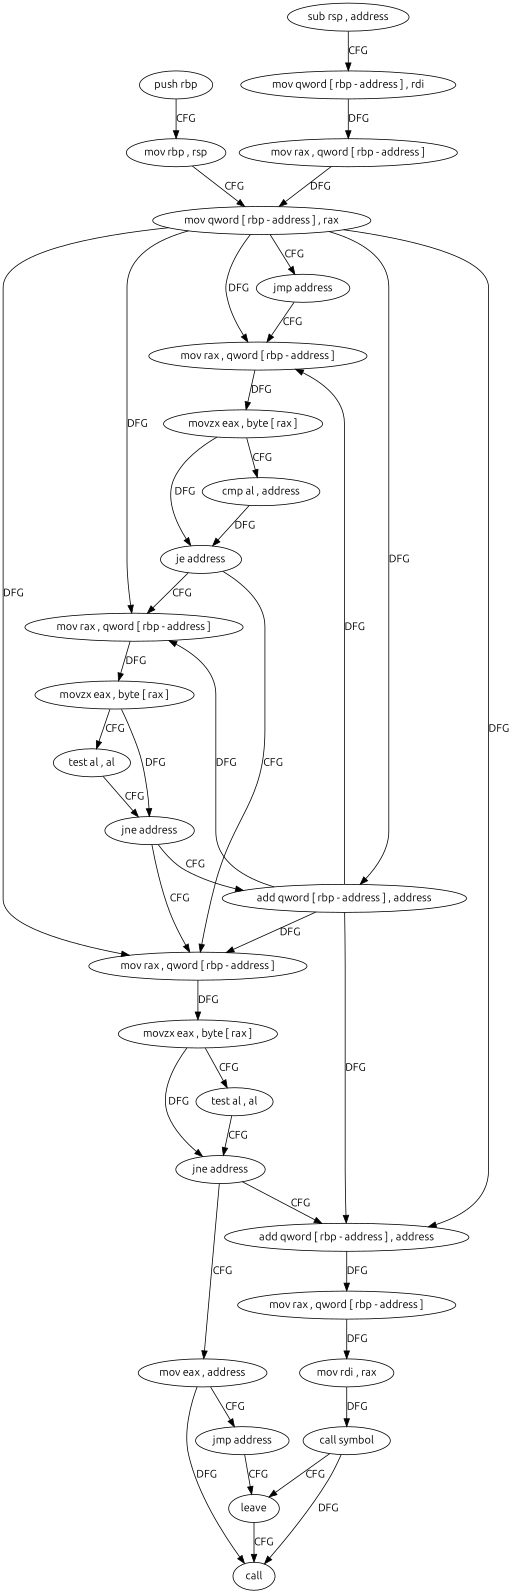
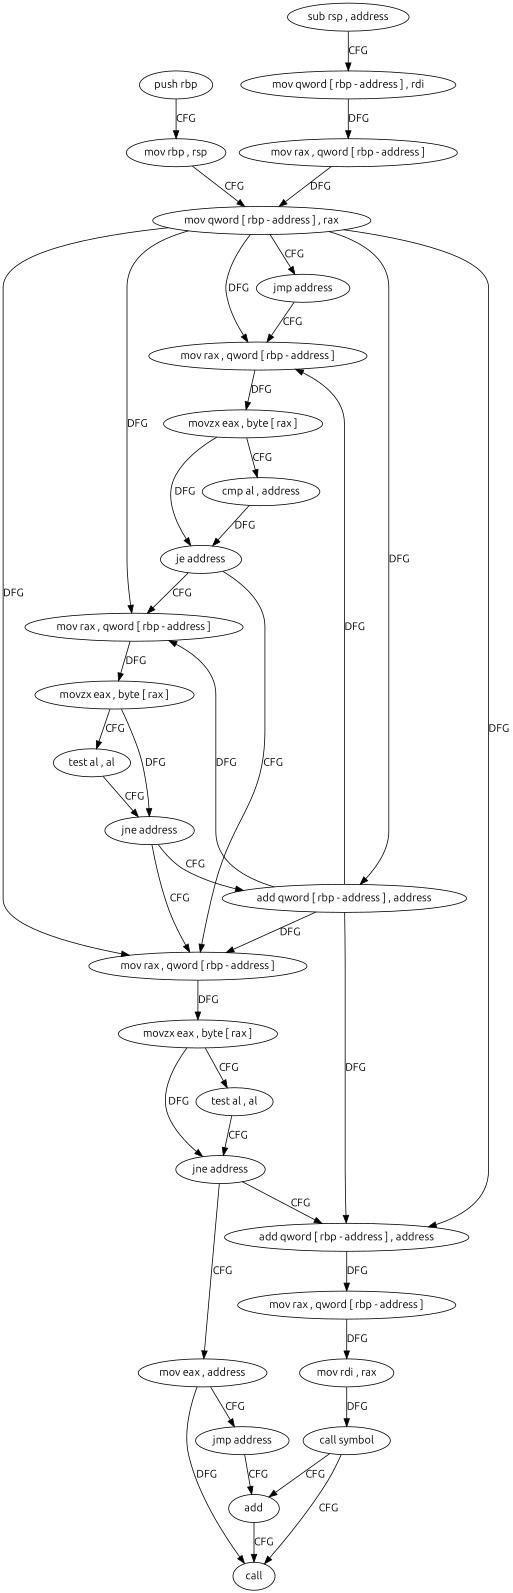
(254, 1508) -> (254, 1508)
(328, 1508) -> (328, 1508)
